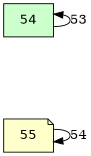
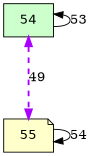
none -> (29, 78)
